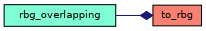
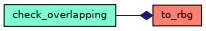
(60, 16) -> (60, 16)
